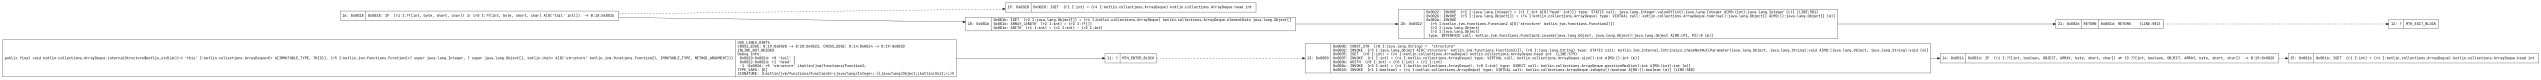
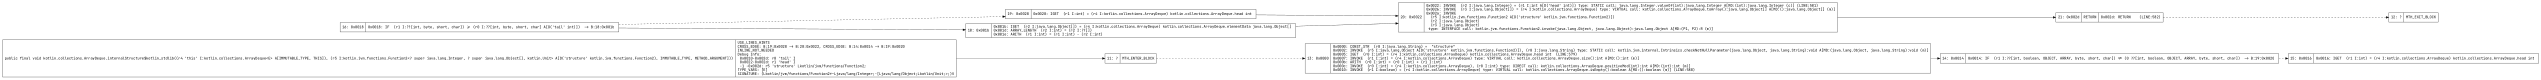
none -> (1326, 15)
